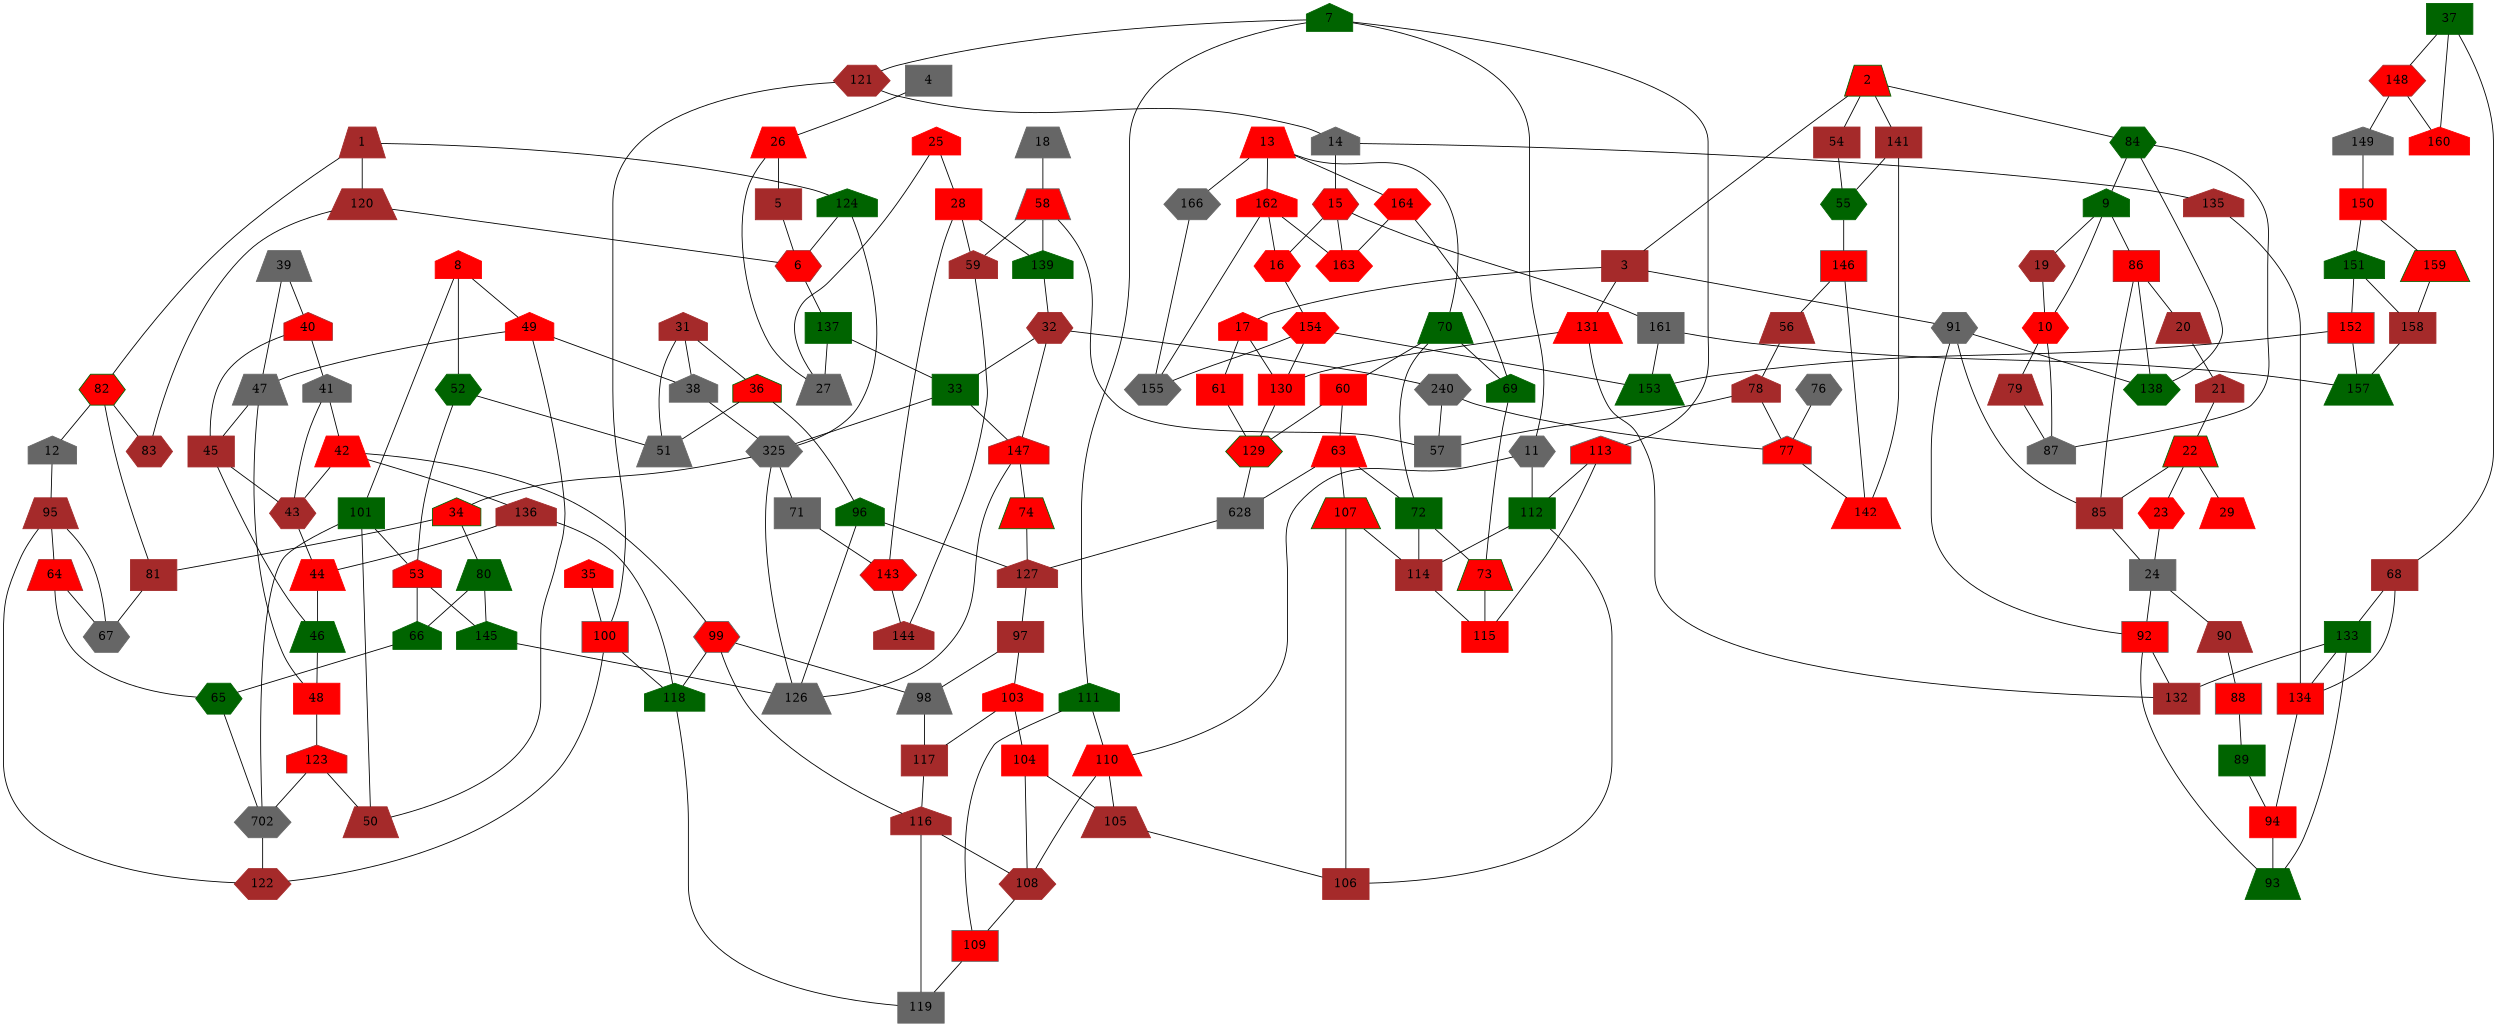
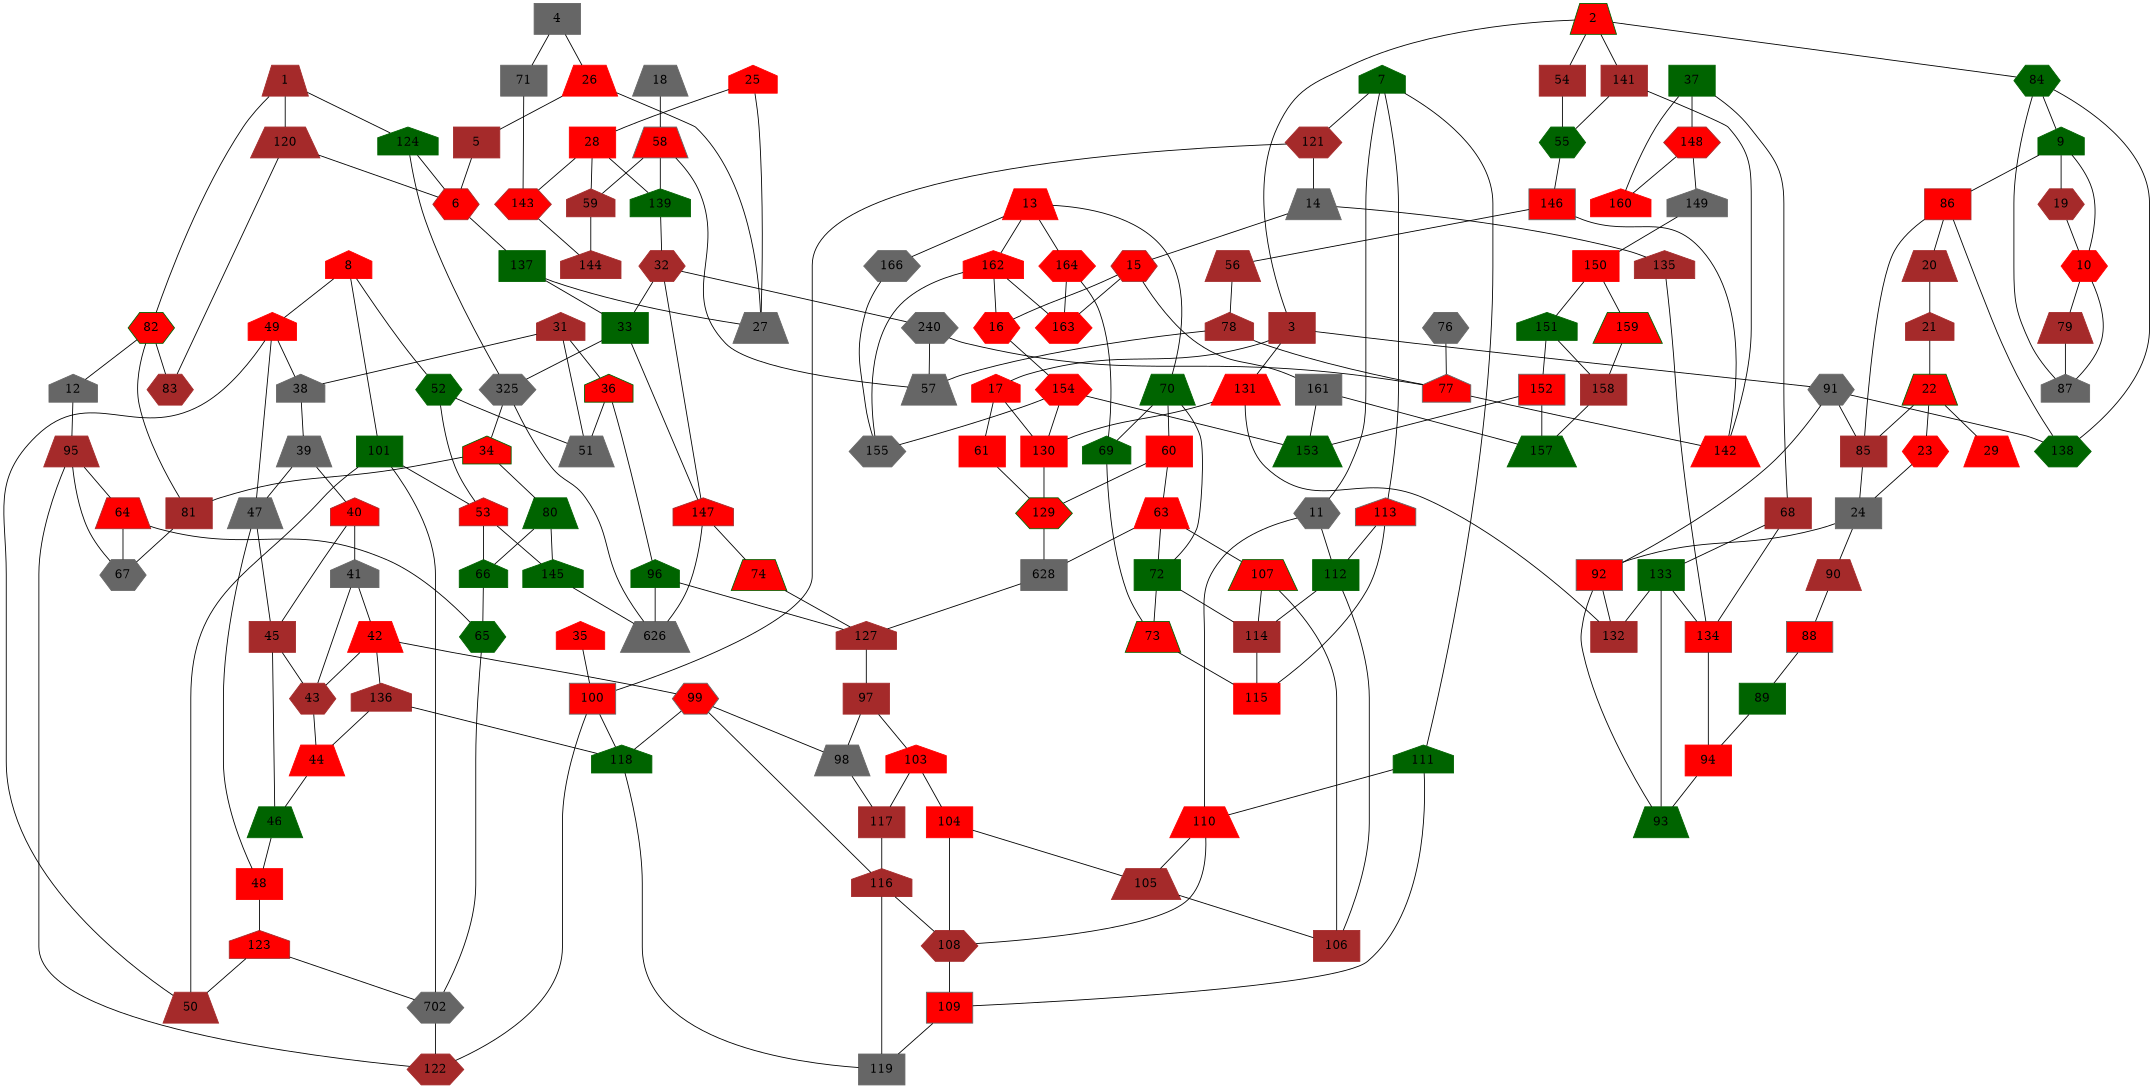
(1336, 142) -> (1314, 204)
(734, 420) -> (302, 419)
(1438, 451) -> (929, 390)
(786, 482) -> (541, 50)
(797, 699) -> (655, 637)
